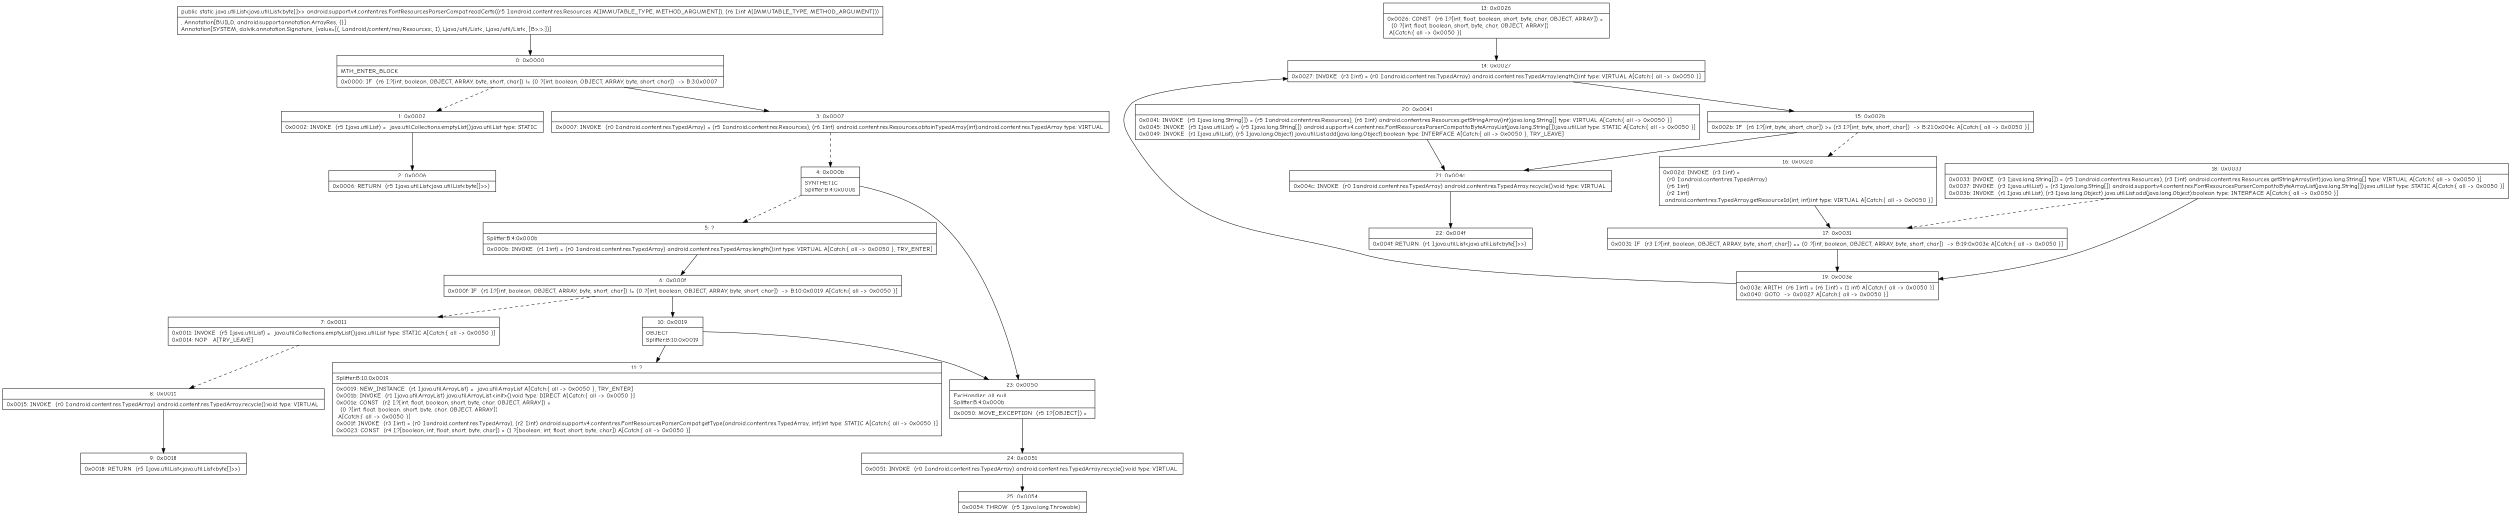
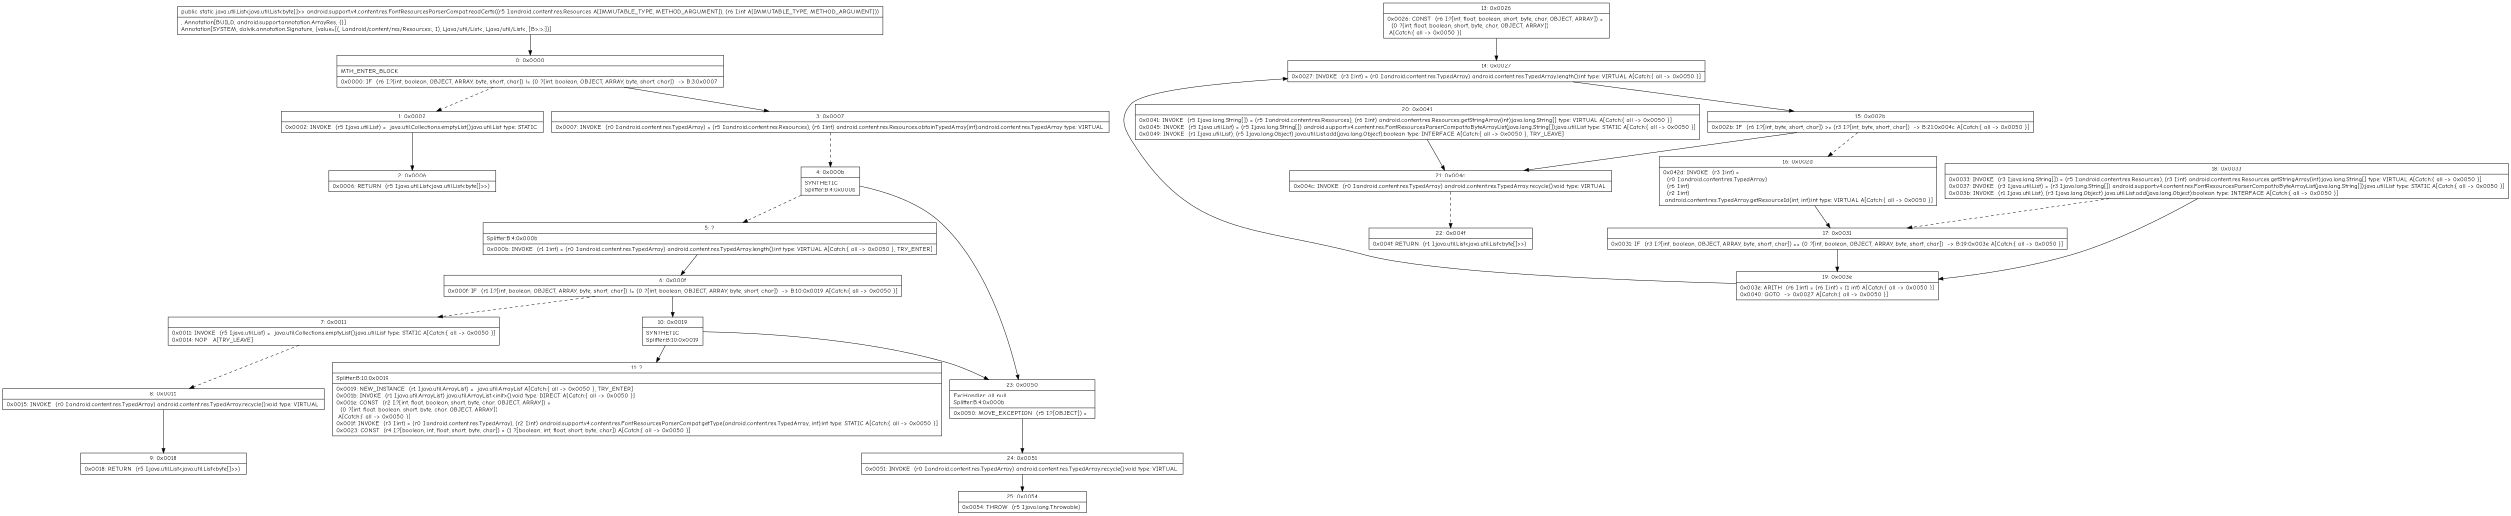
(1703, 172) -> (1702, 172)
(1451, 208) -> (1451, 208)
(657, 333) -> (663, 333)
